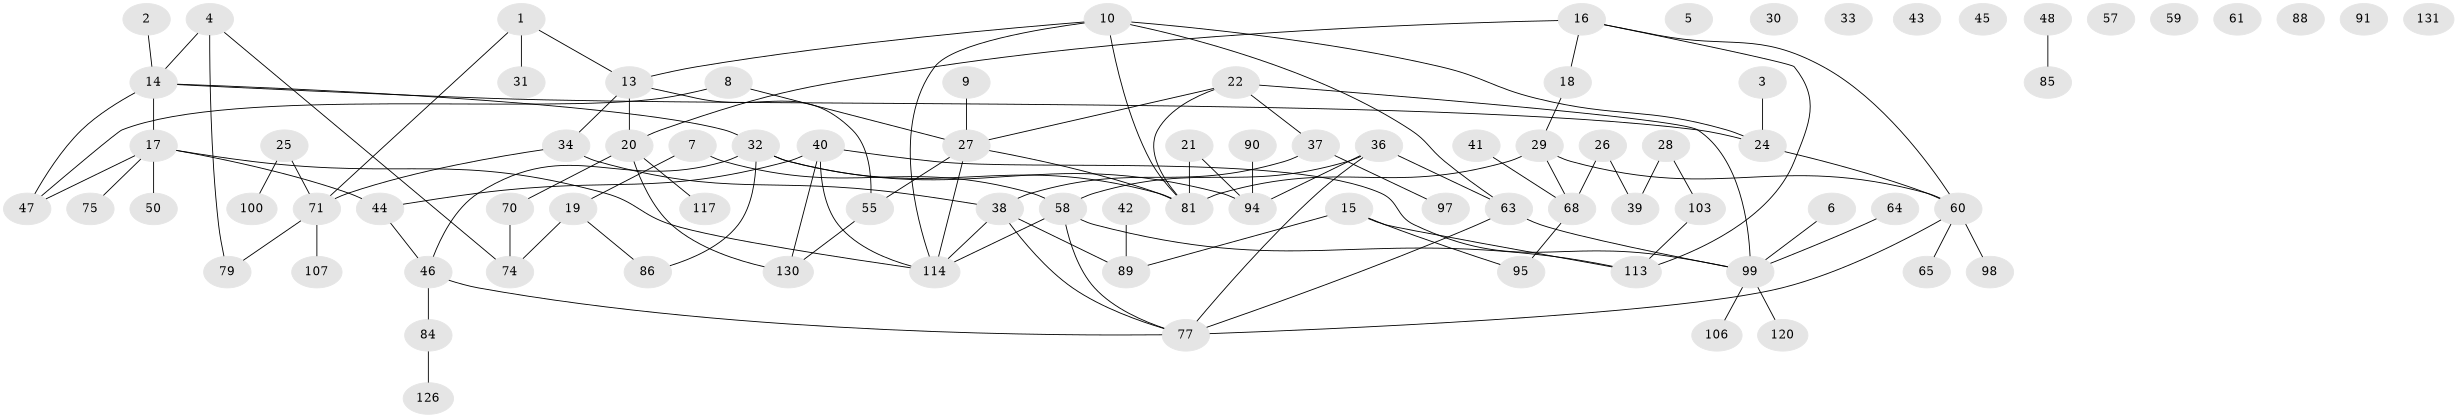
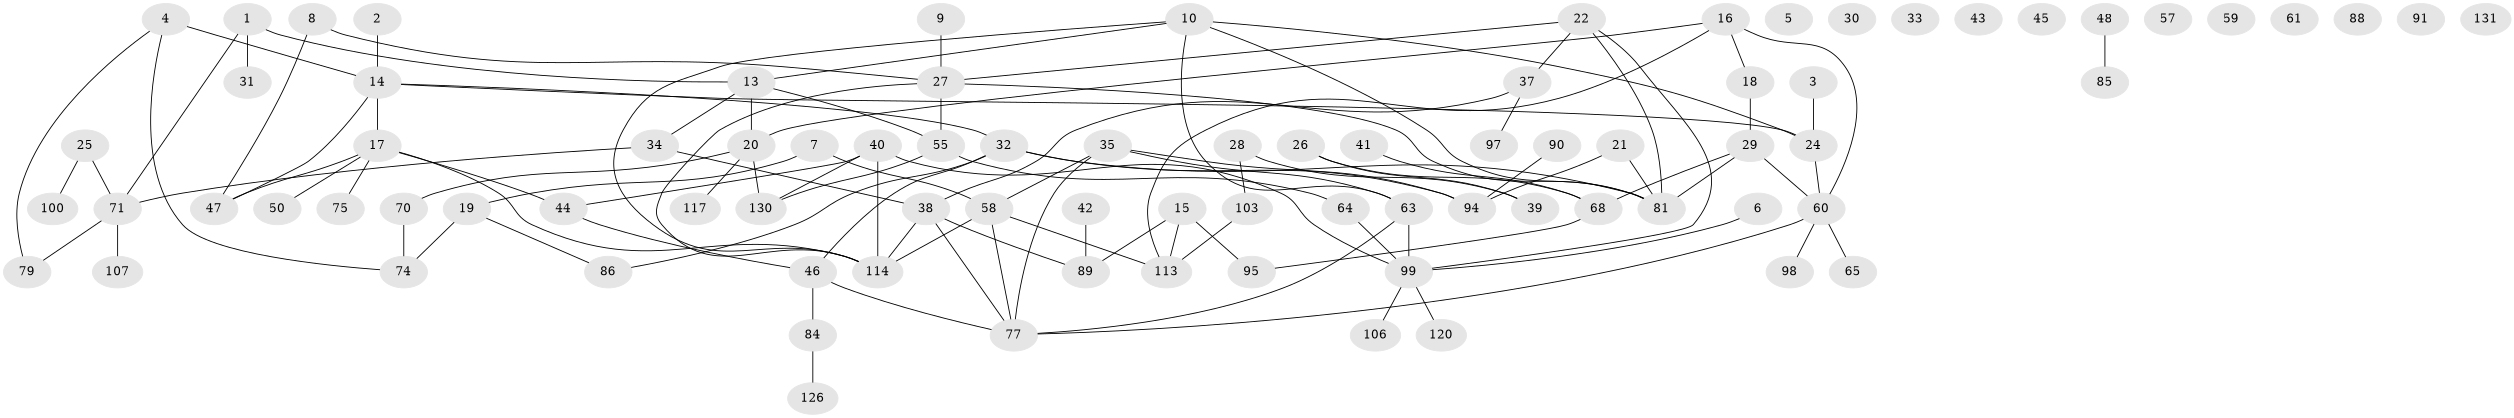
(1379, 146) -> (1108, 146)
none -> (1143, 179)
